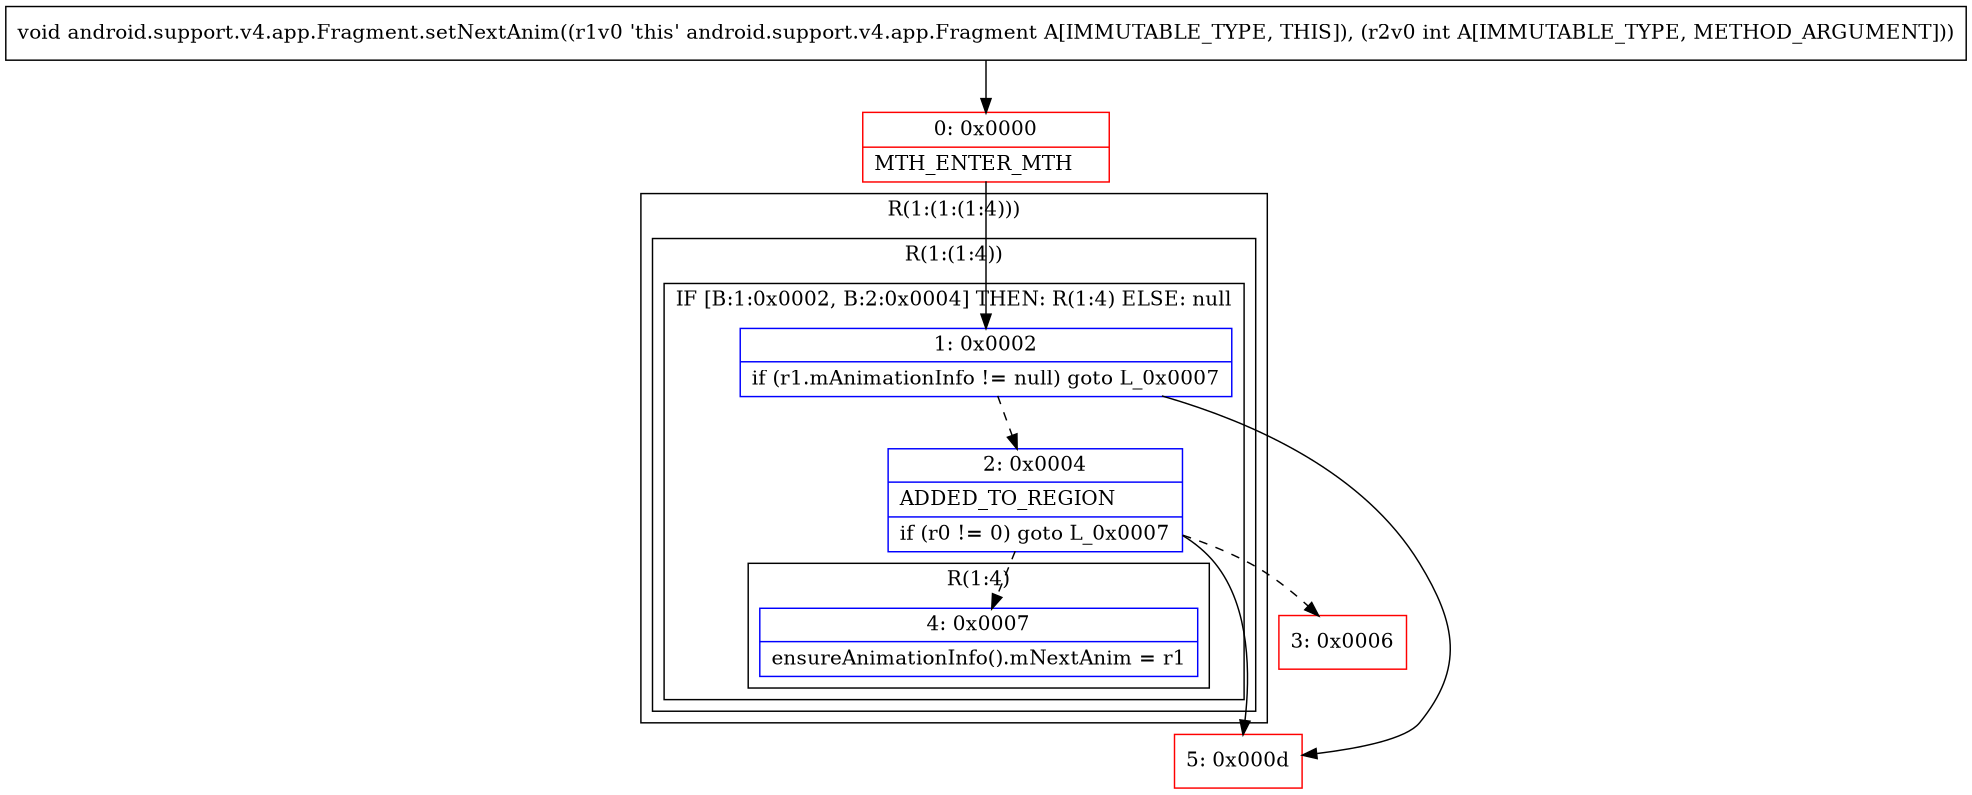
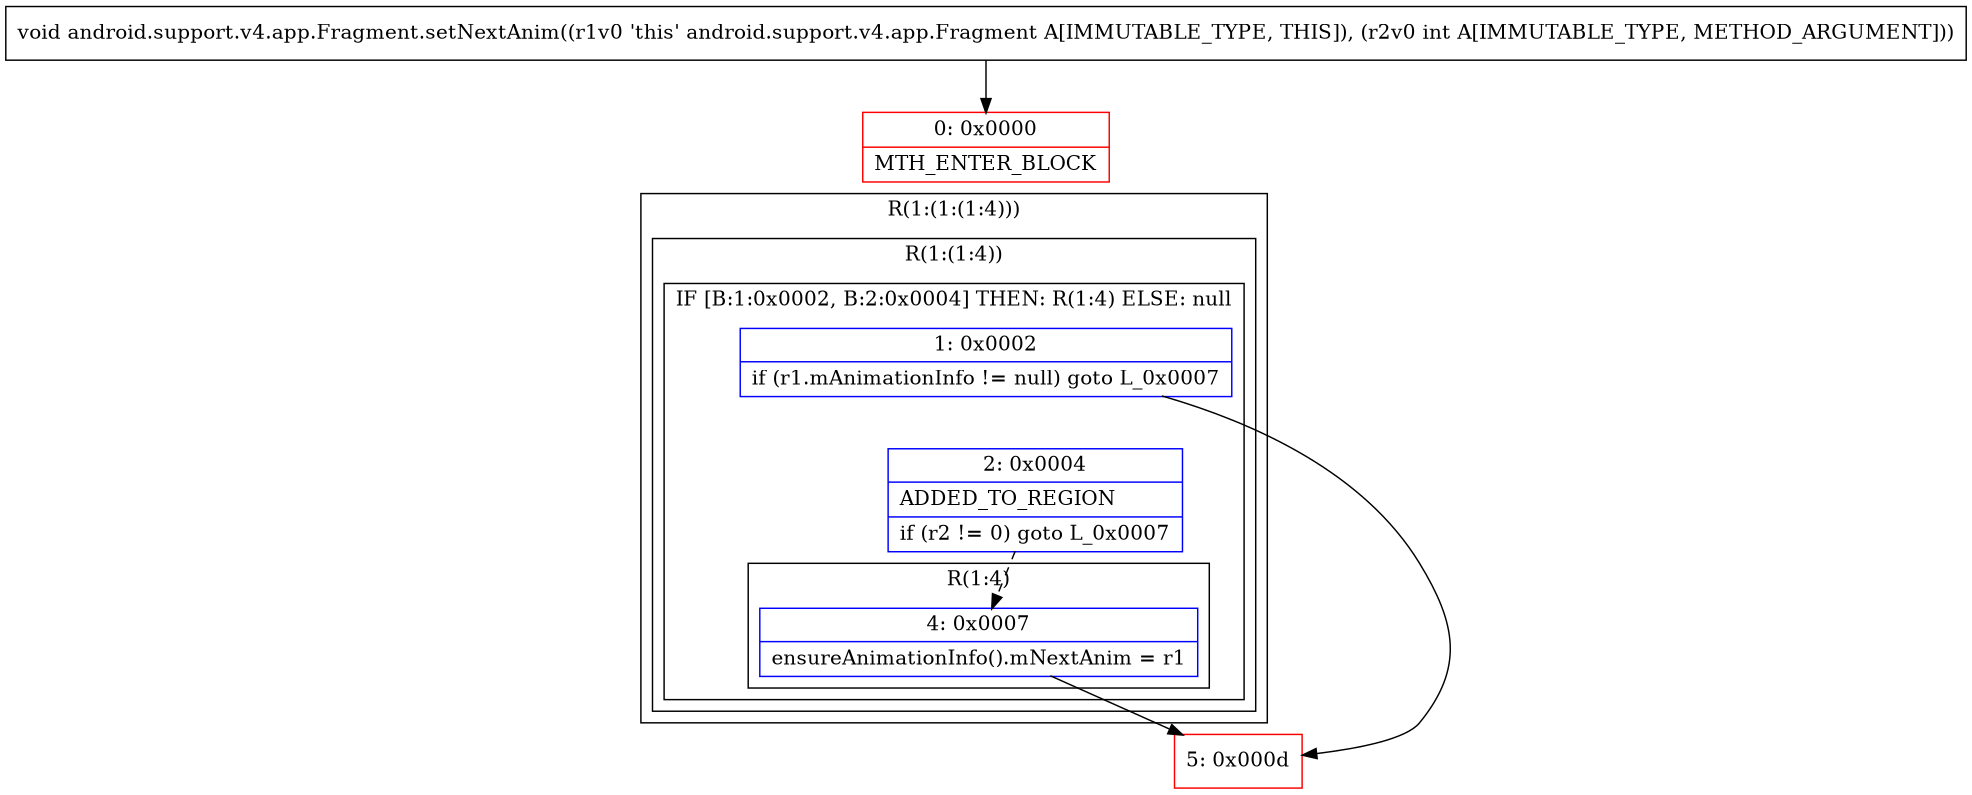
(974, 164) -> (986, 164)
(986, 248) -> none
(1005, 416) -> none
(1035, 534) -> (1035, 534)
(1234, 598) -> (1110, 702)
(1343, 642) -> none
